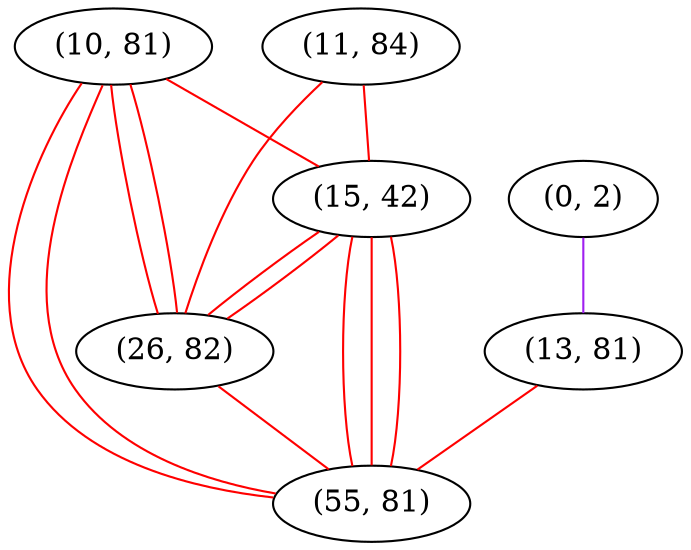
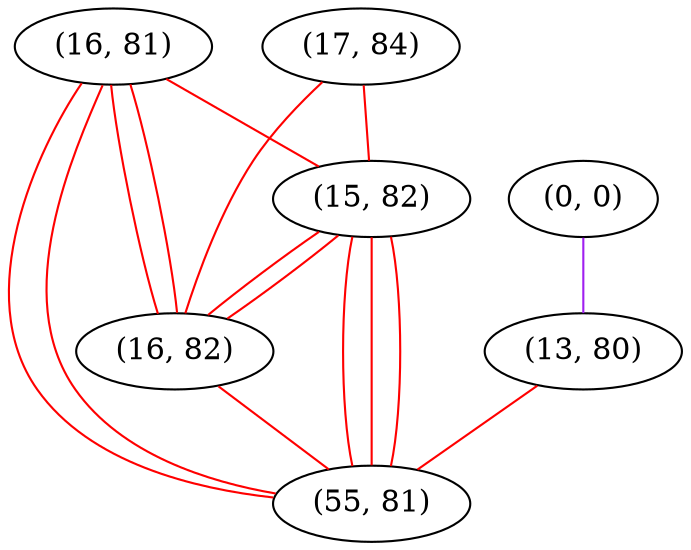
(113, 47) -> (113, 47)
(361, 47) -> (361, 47)
(372, 199) -> (372, 199)
(583, 199) -> (583, 199)
(175, 351) -> (175, 351)
(583, 351) -> (583, 351)
